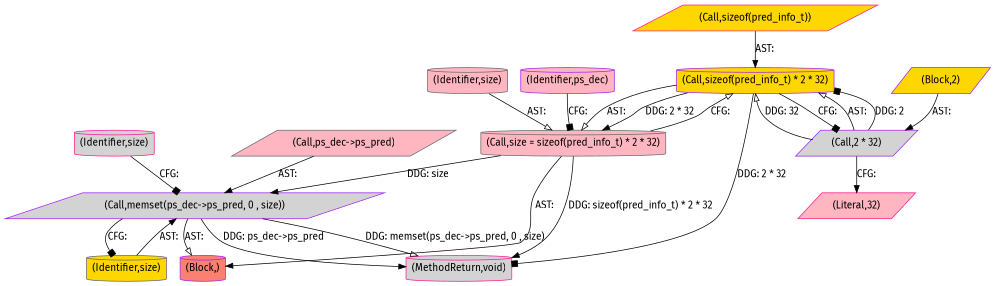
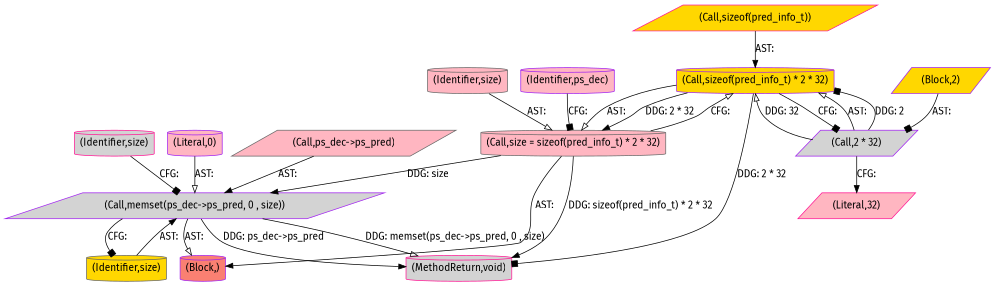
(929, 113) -> (929, 113)
none -> (195, 143)
